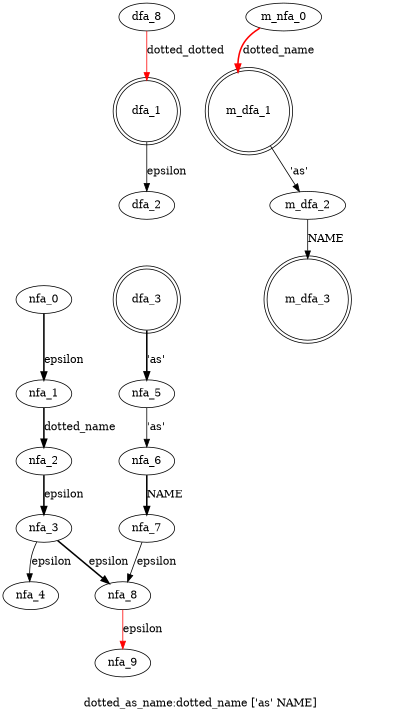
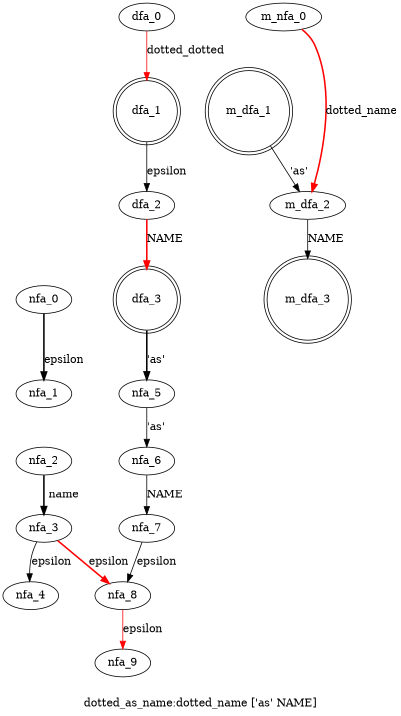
(147, 17) -> (147, 17)
(244, 43) -> (326, 104)
none -> (147, 240)
(44, 424) -> none
(147, 491) -> (147, 491)
(64, 495) -> (64, 495)
(80, 559) -> (80, 559)
